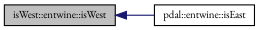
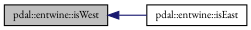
(60, 15) -> (56, 15)
